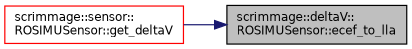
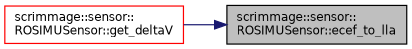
(317, 25) -> (317, 25)
